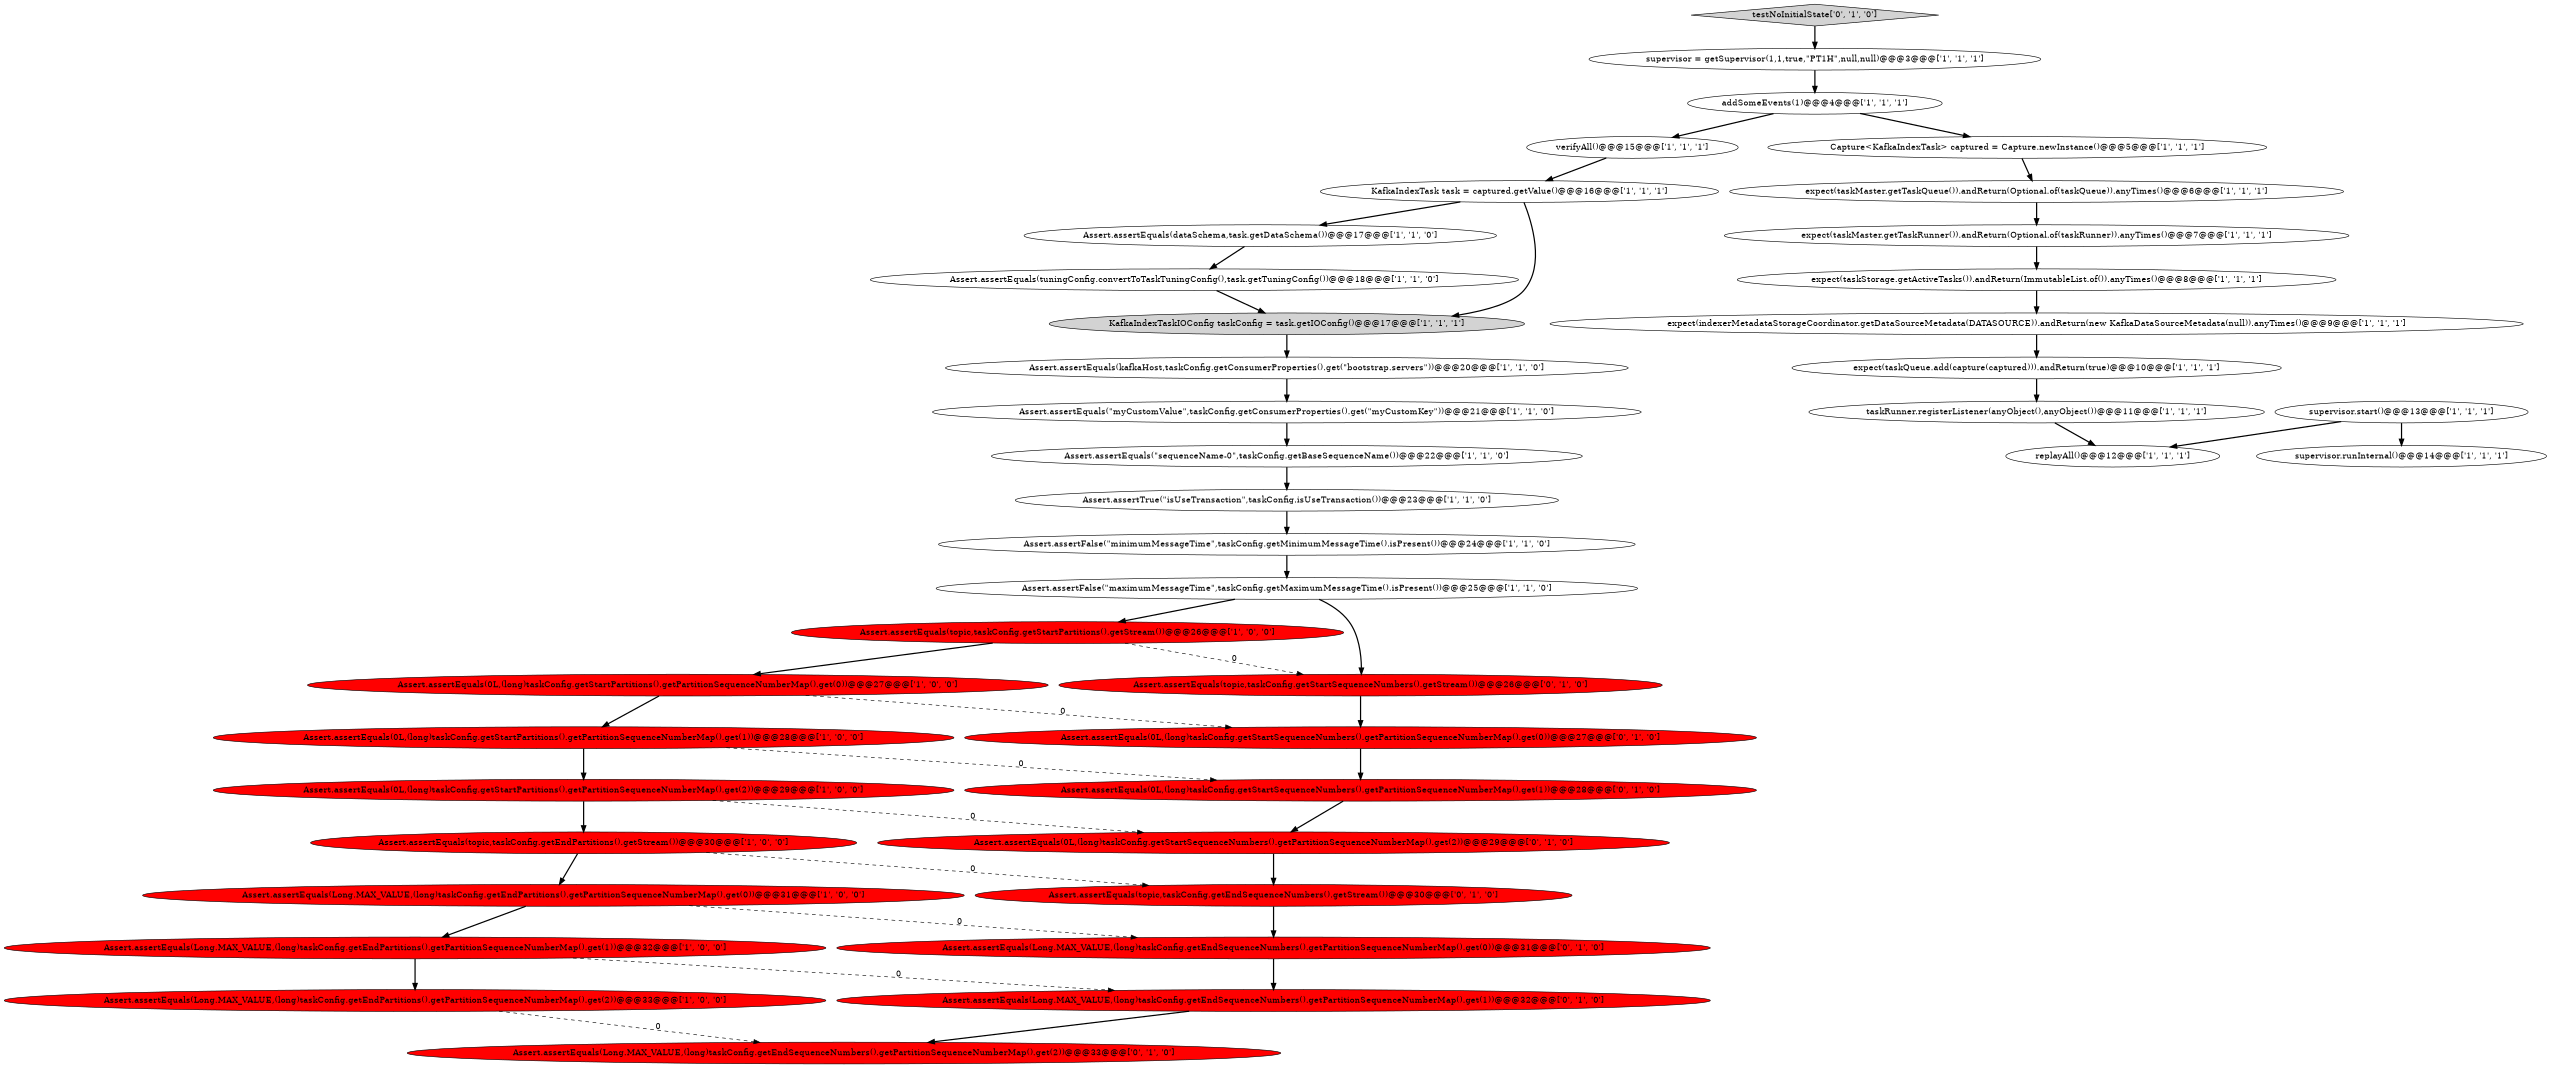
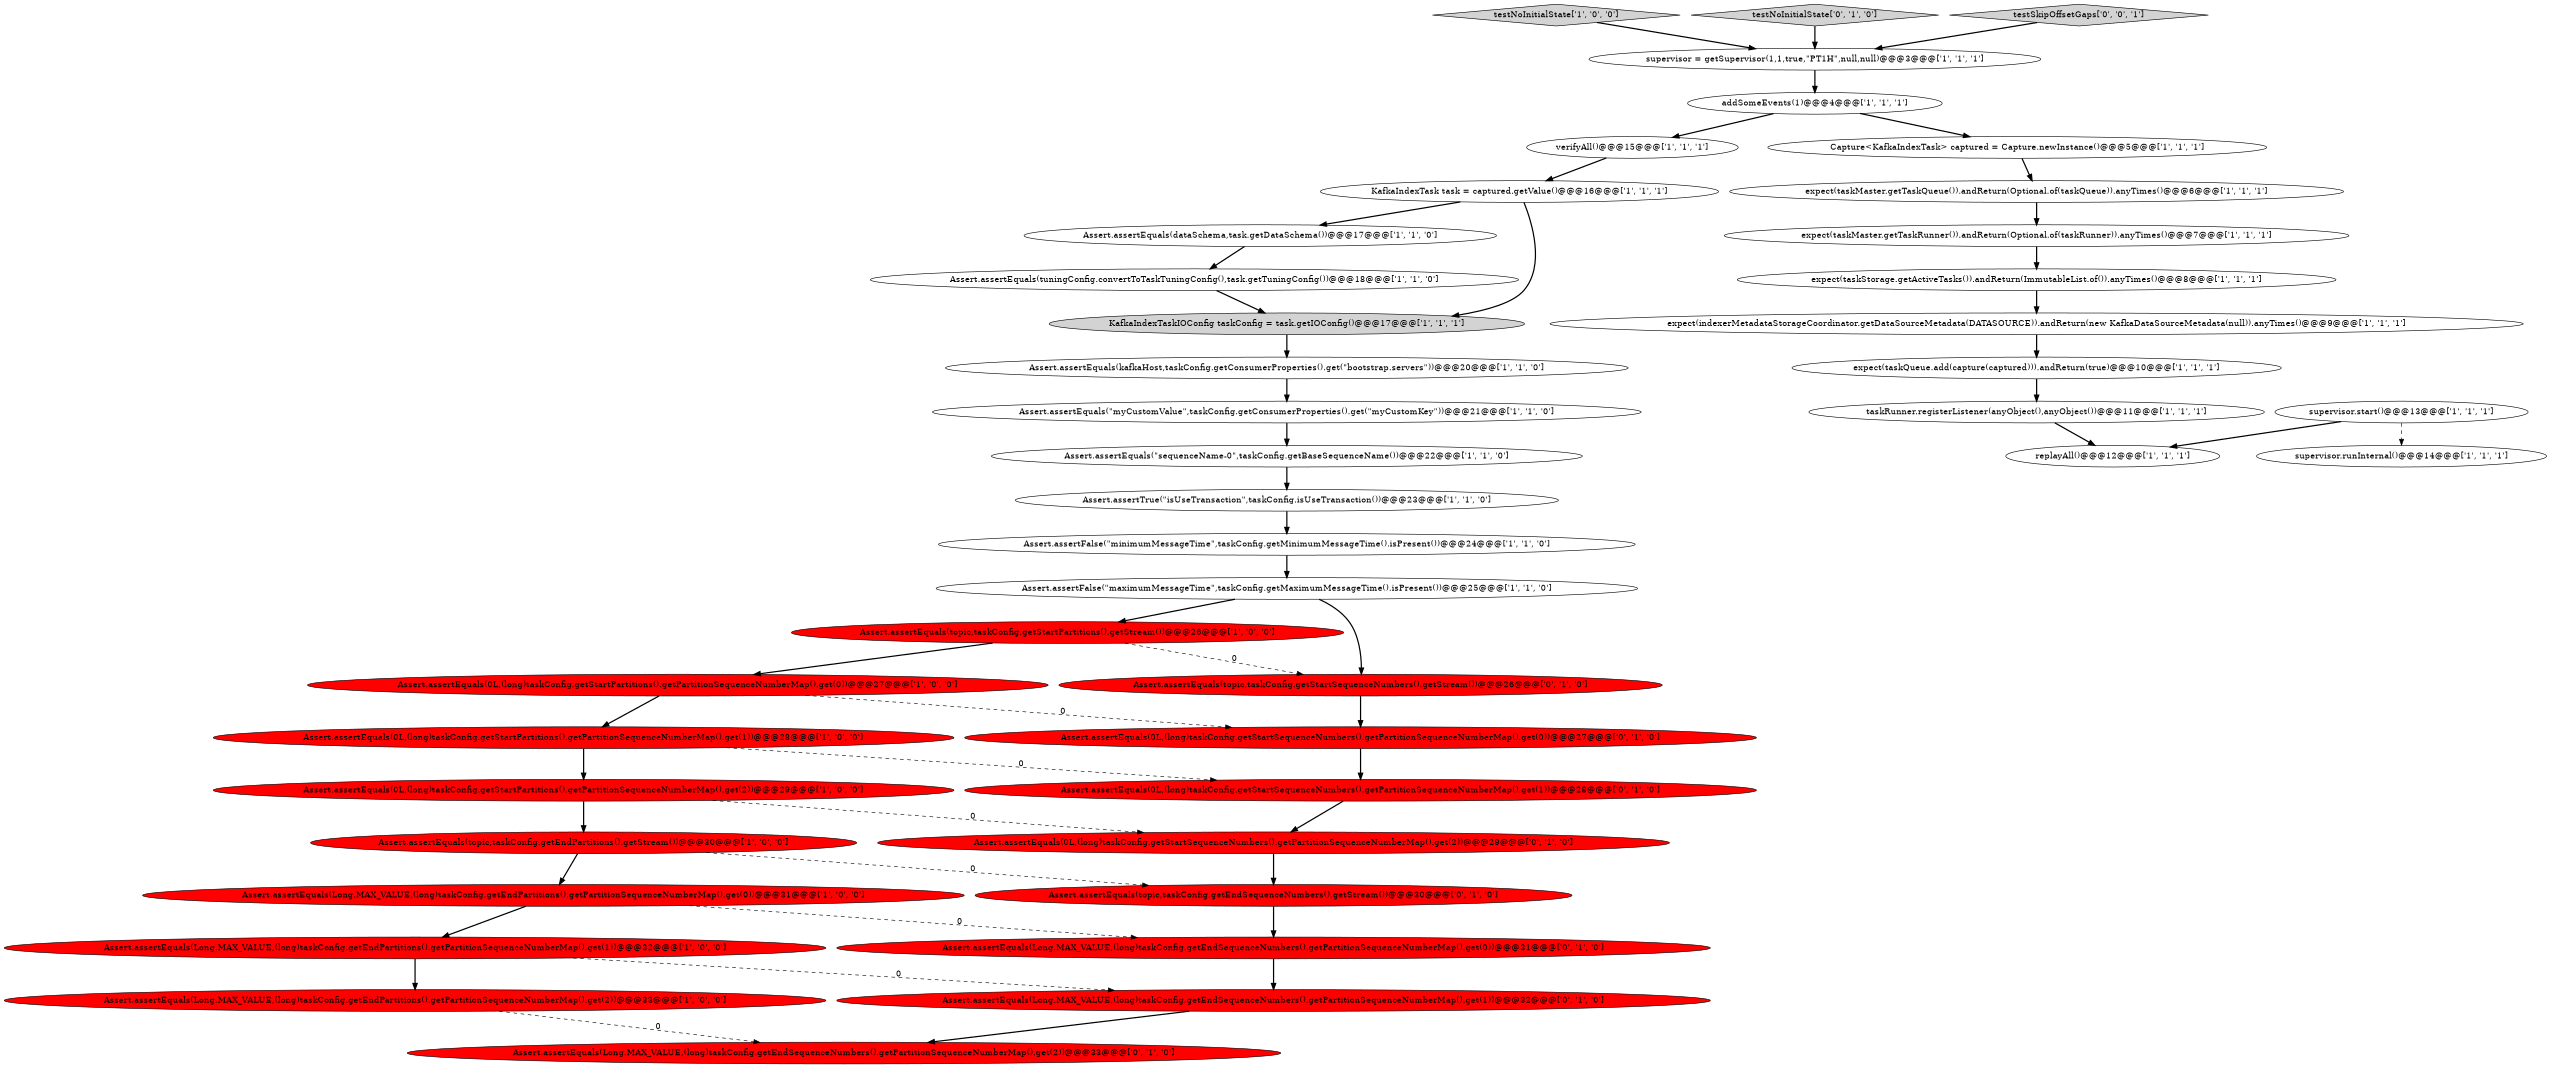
none -> (1556, 15)
none -> (2079, 15)
(2402, 431) -> (2402, 431)
